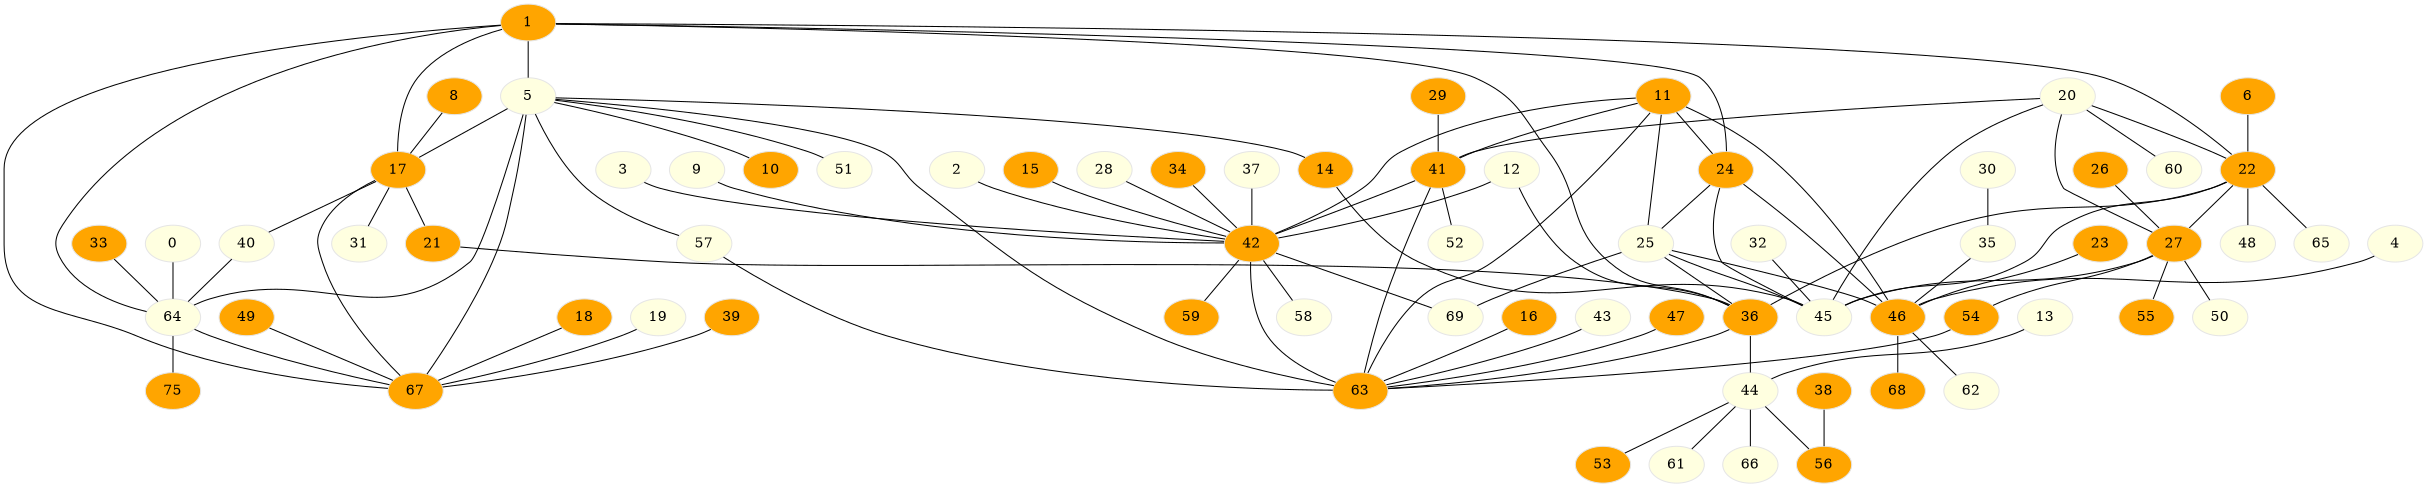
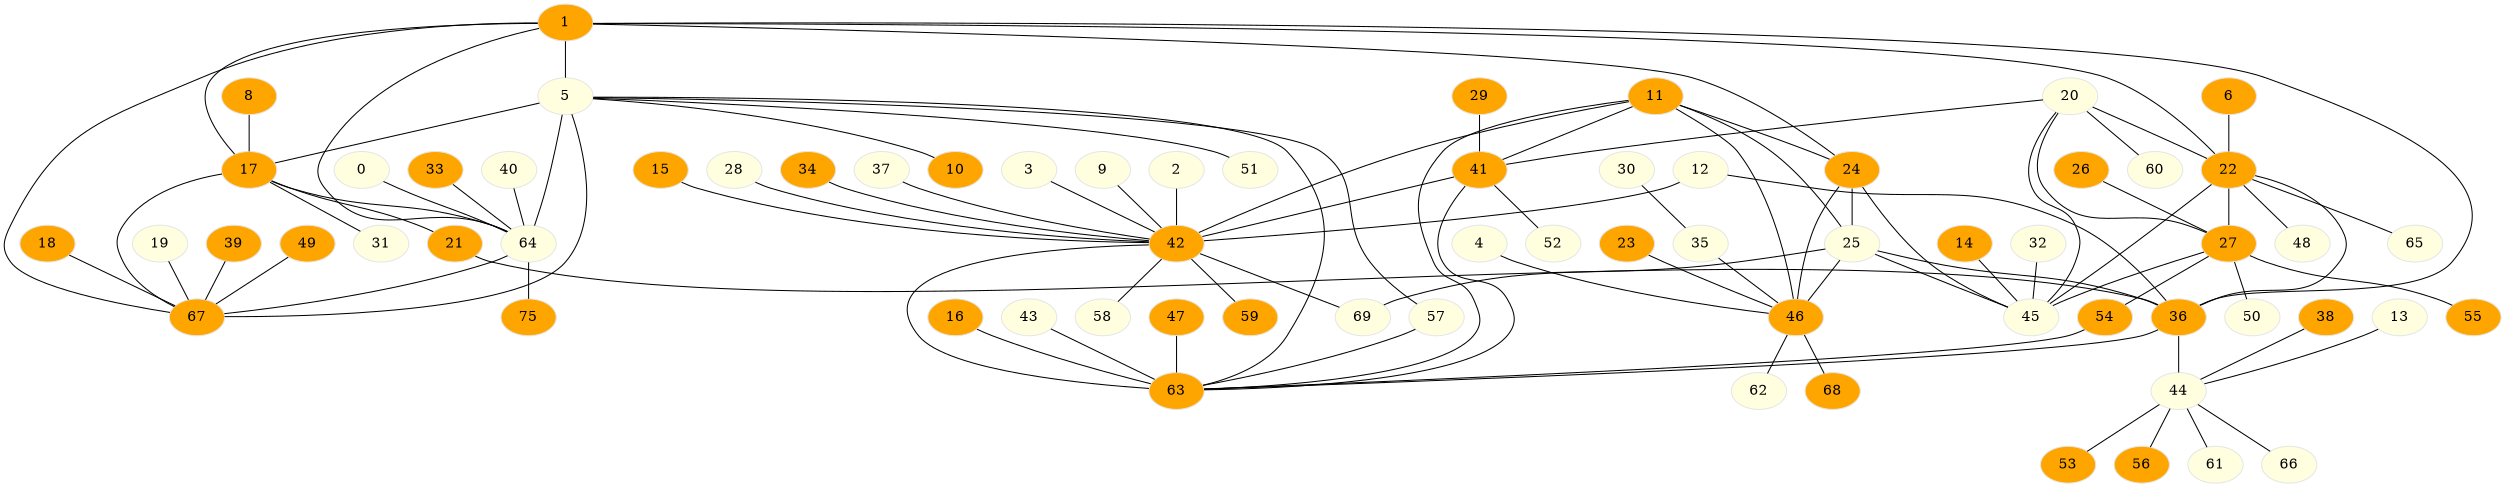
(932, 113) -> none
(322, 207) -> (390, 206)
(1824, 428) -> (2252, 354)
